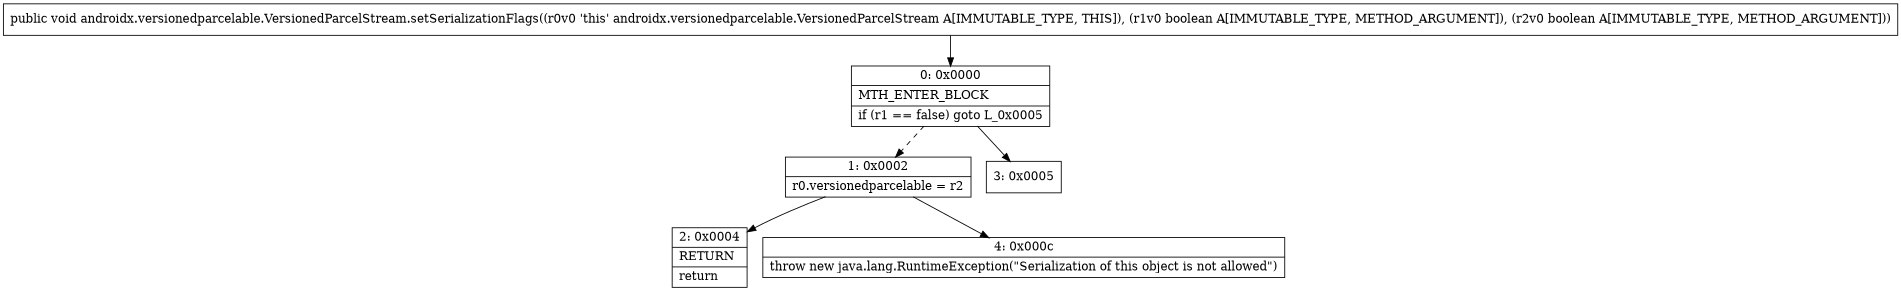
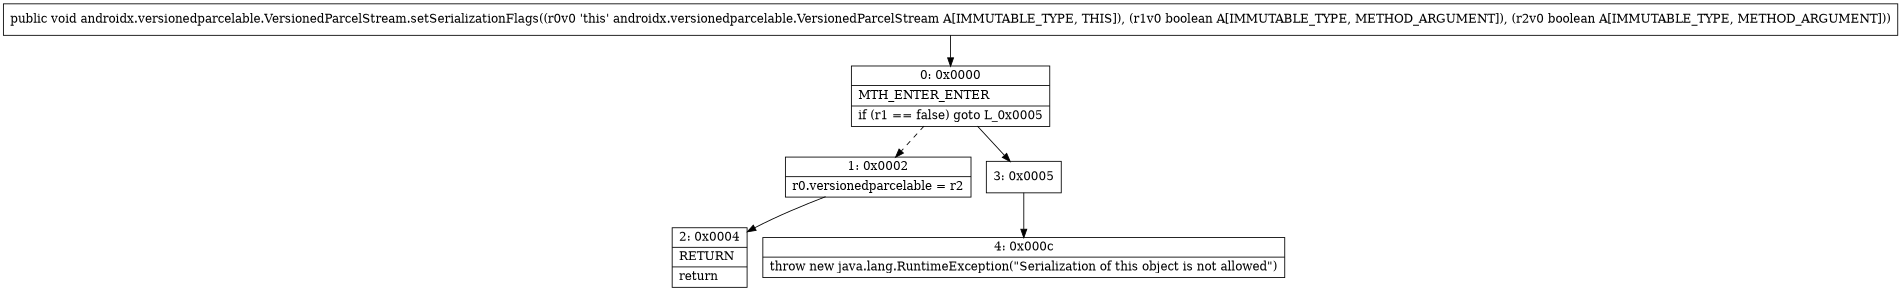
(924, 95) -> (924, 95)
(947, 215) -> (1024, 211)
